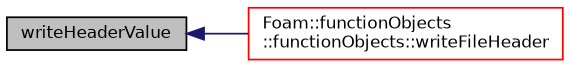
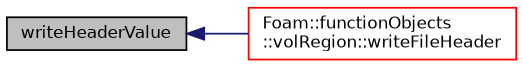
(406, 34) -> (382, 34)
